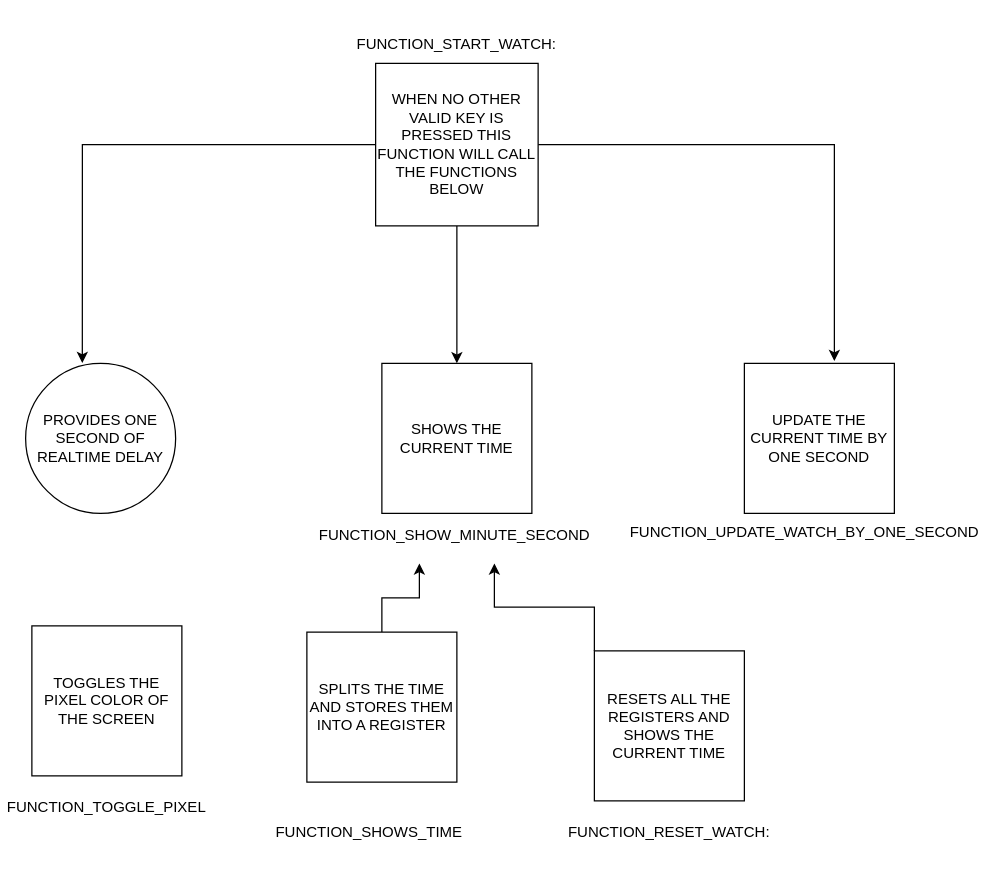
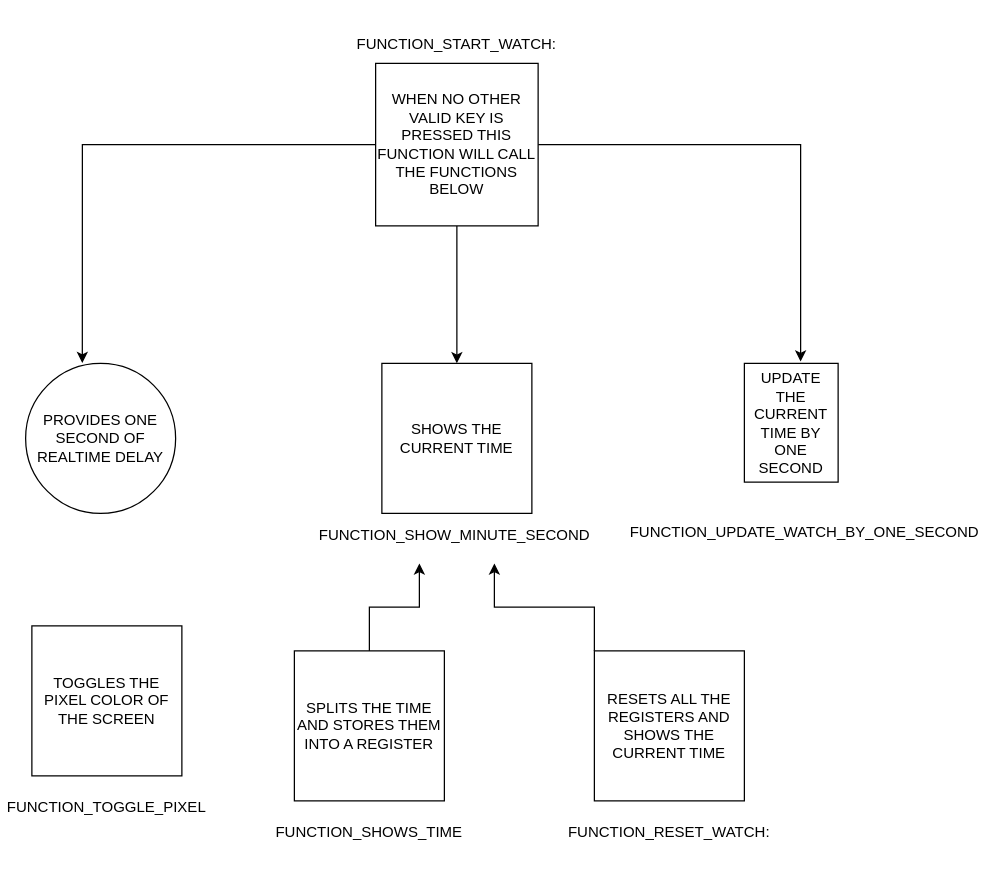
(819, 438) -> (791, 423)
(382, 707) -> (369, 726)
